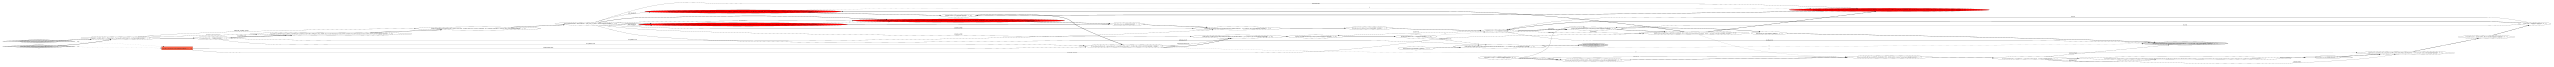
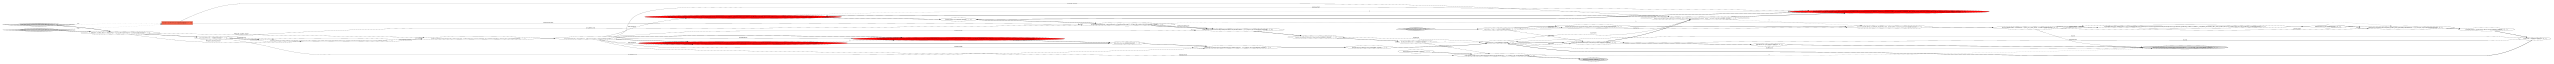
none -> (1416, 29)
